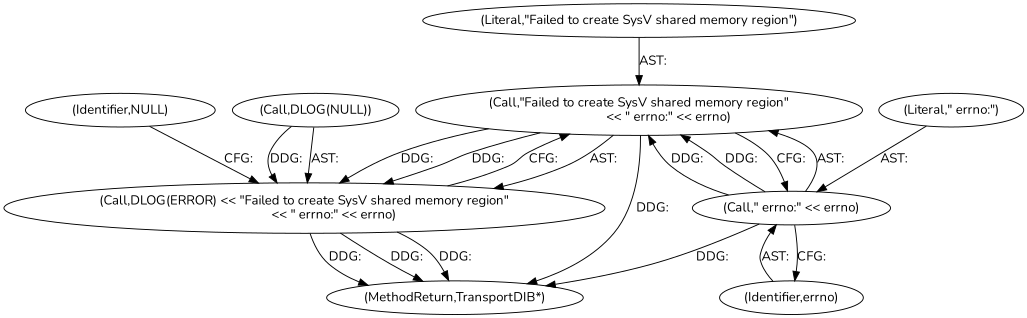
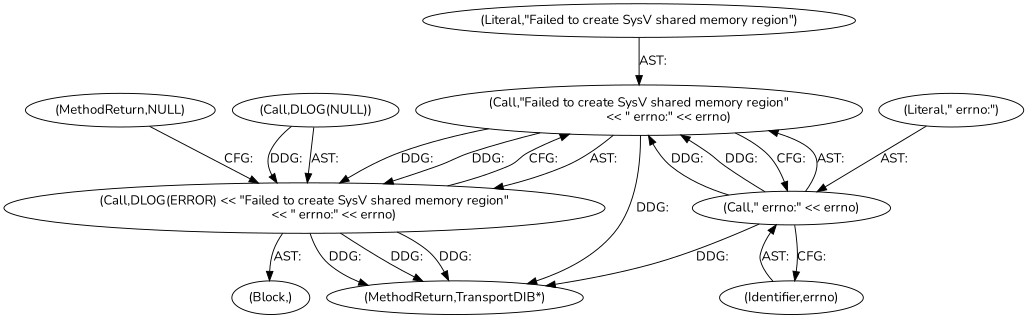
(120, 110) -> (120, 110)
none -> (271, 298)
